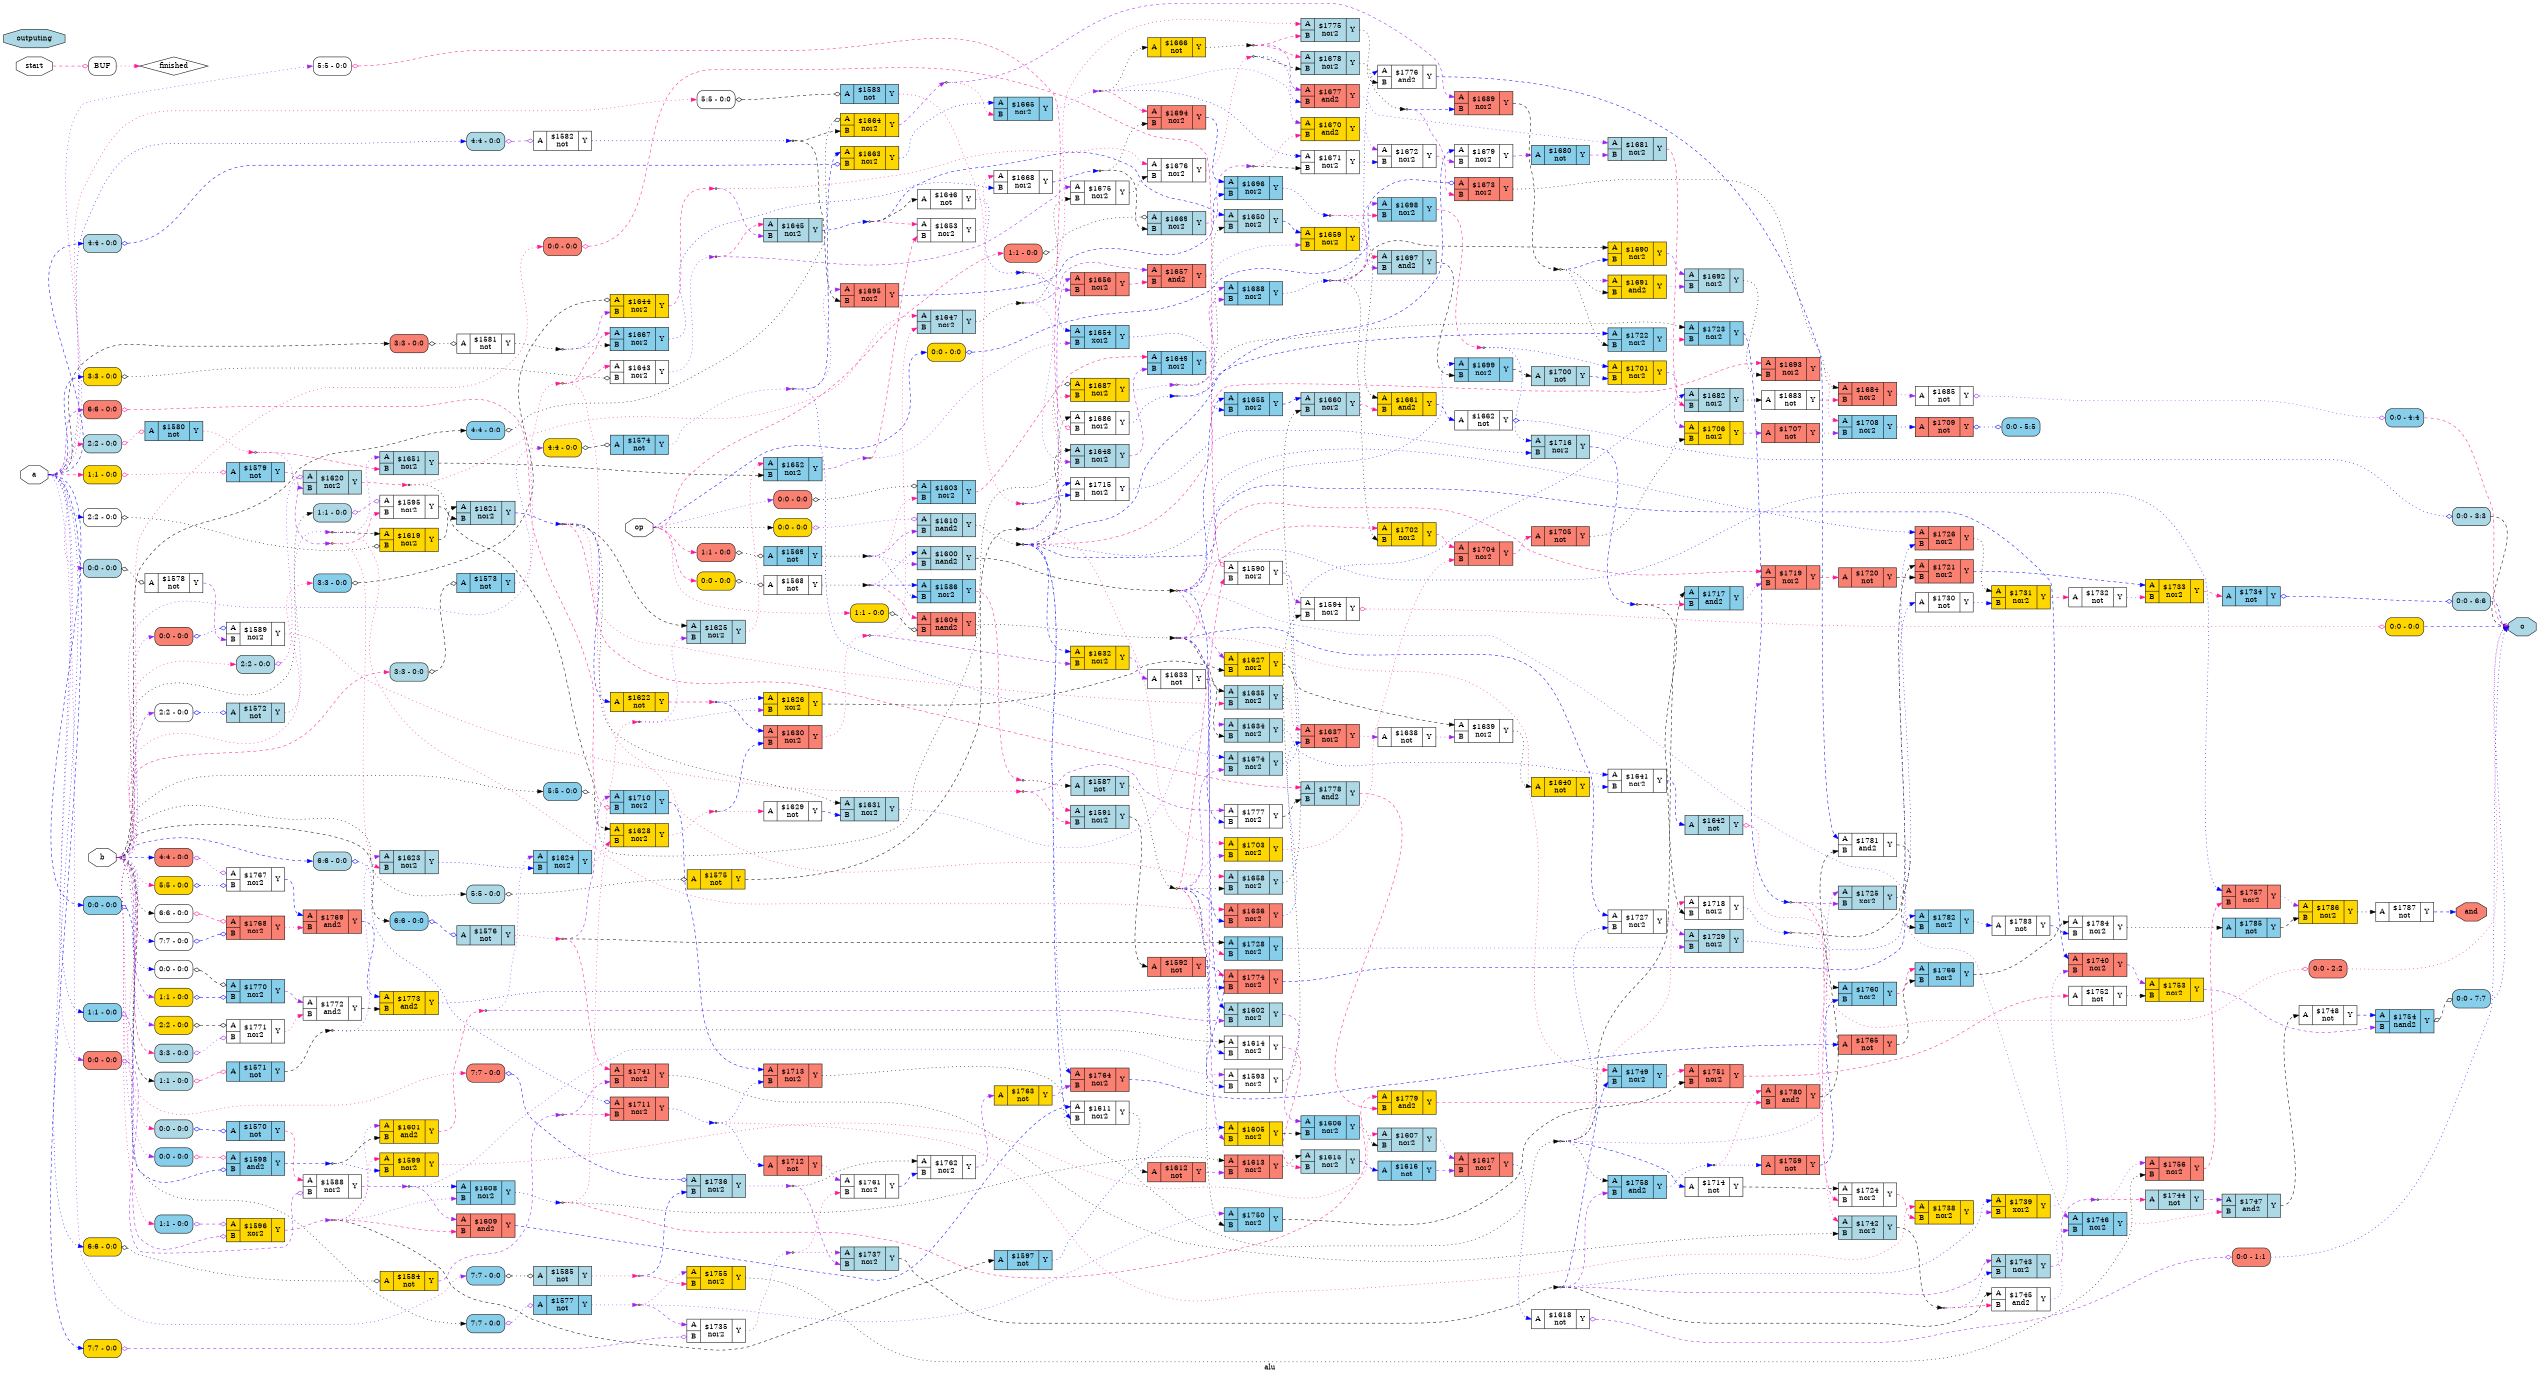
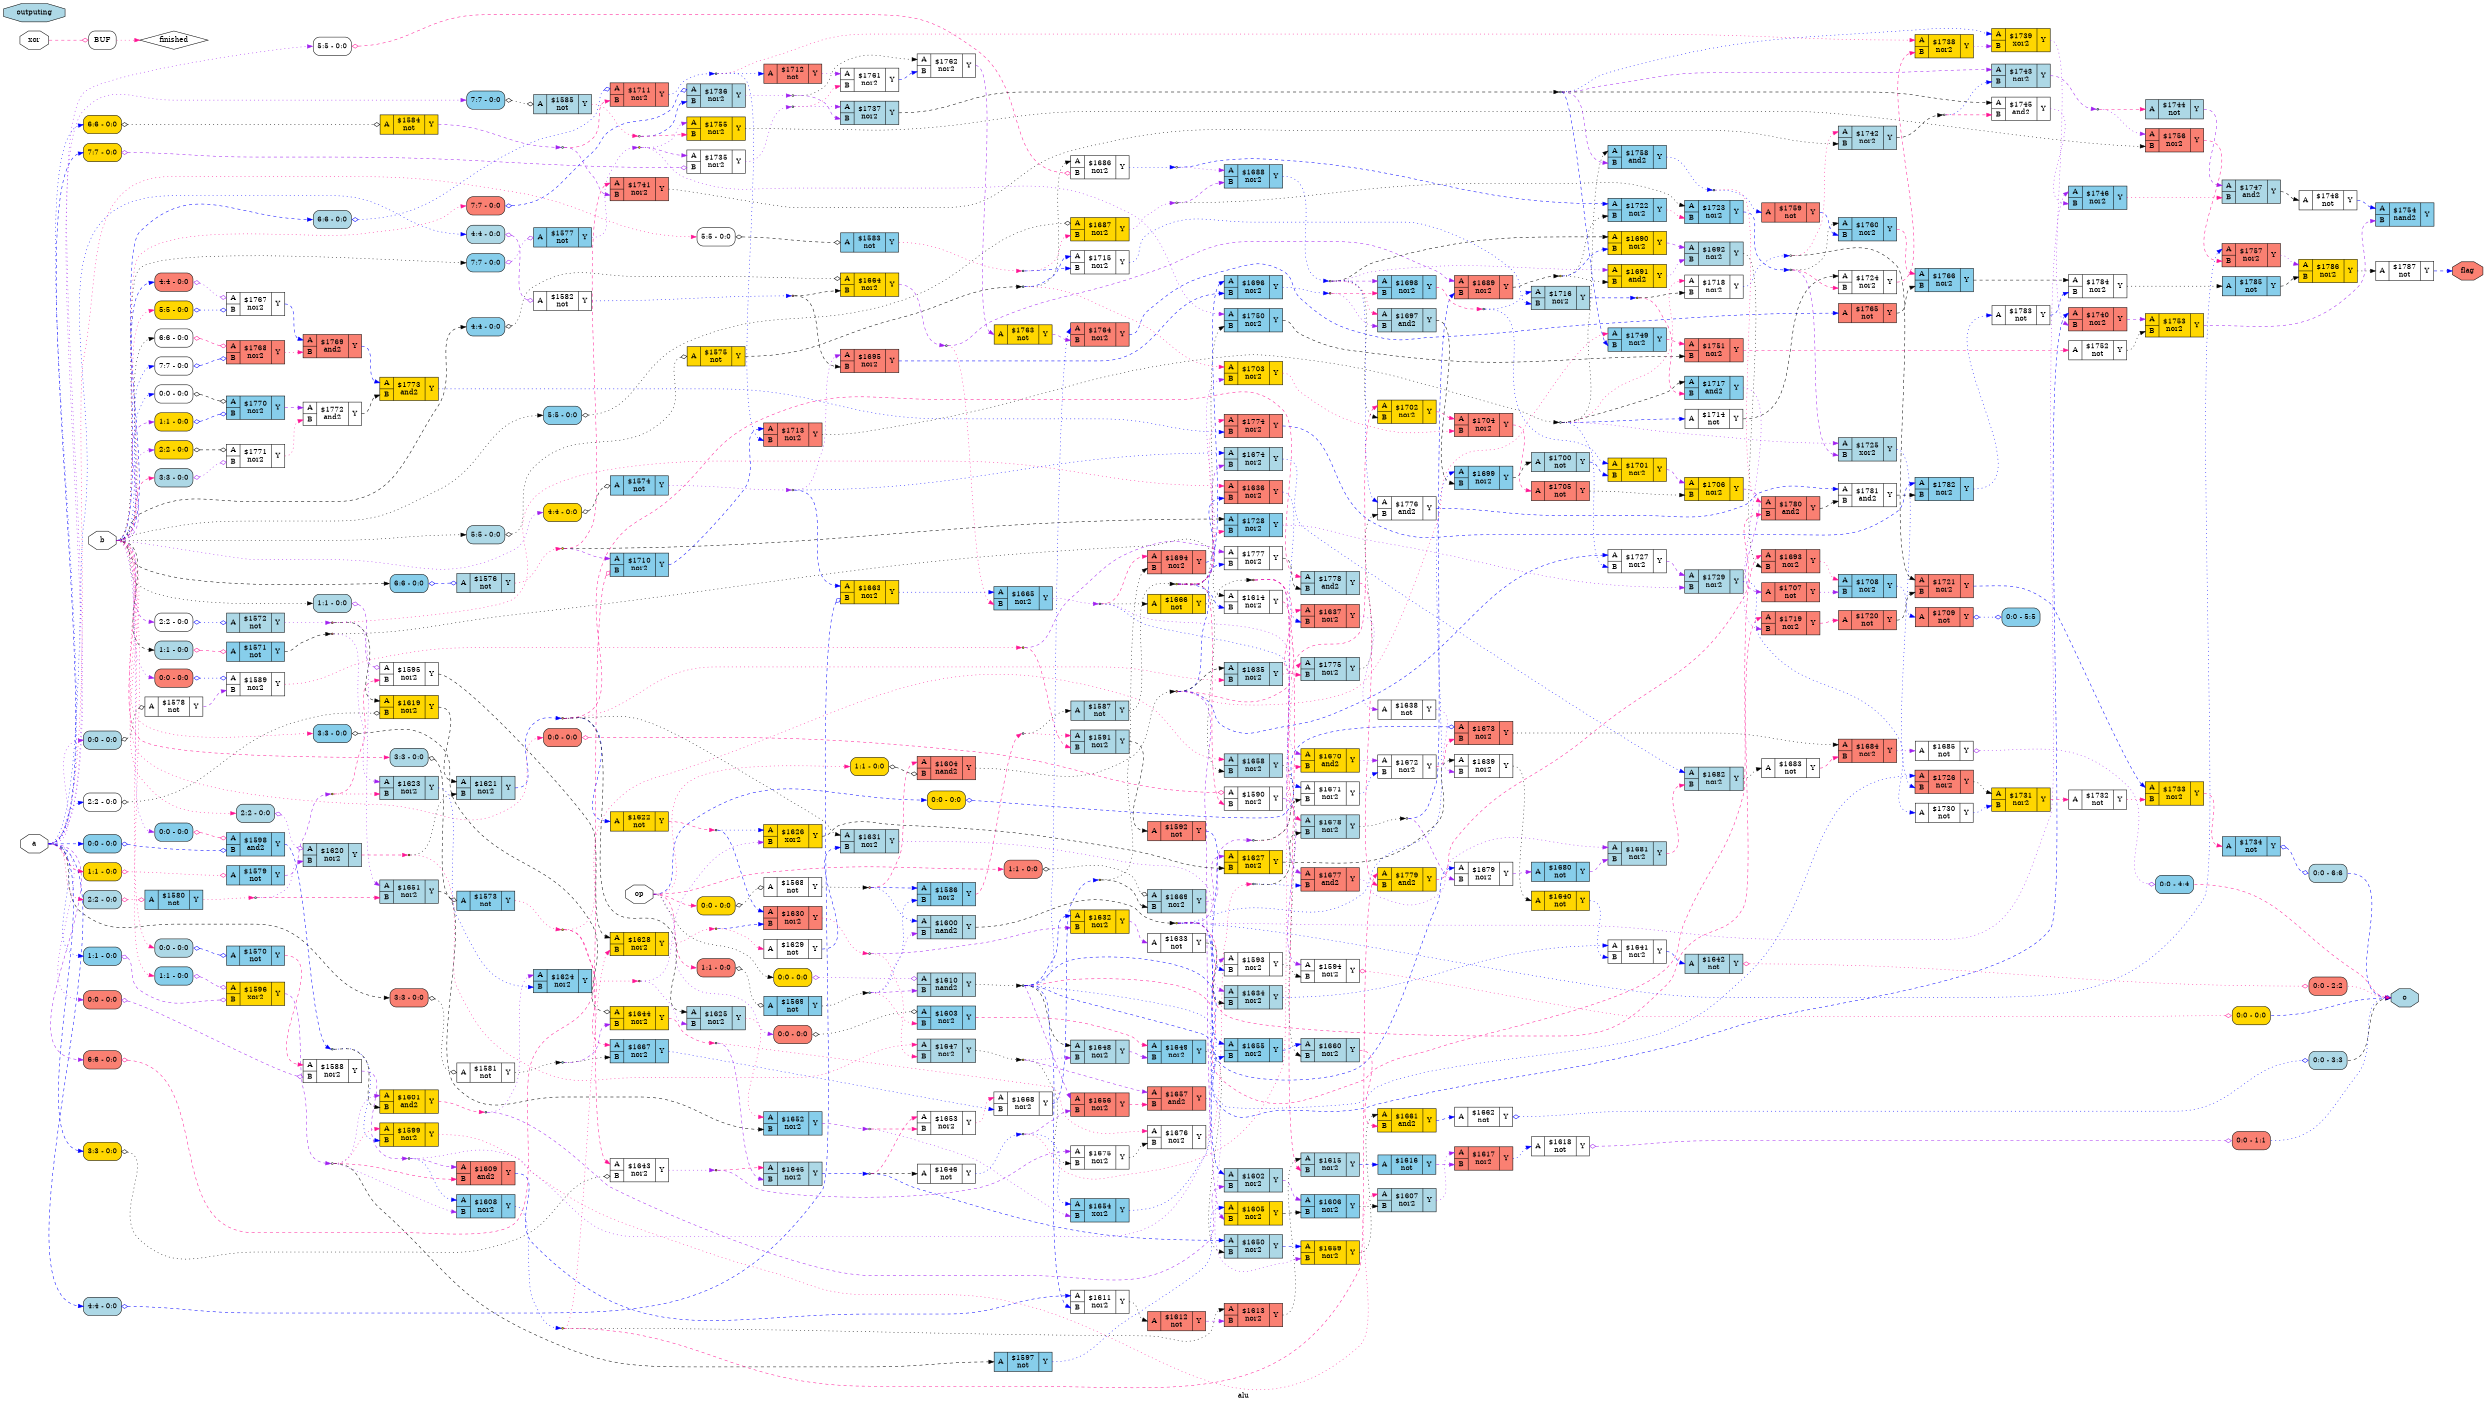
(34, 66) -> (34, 40)
(2471, 912) -> (2468, 271)
(2471, 999) -> none
